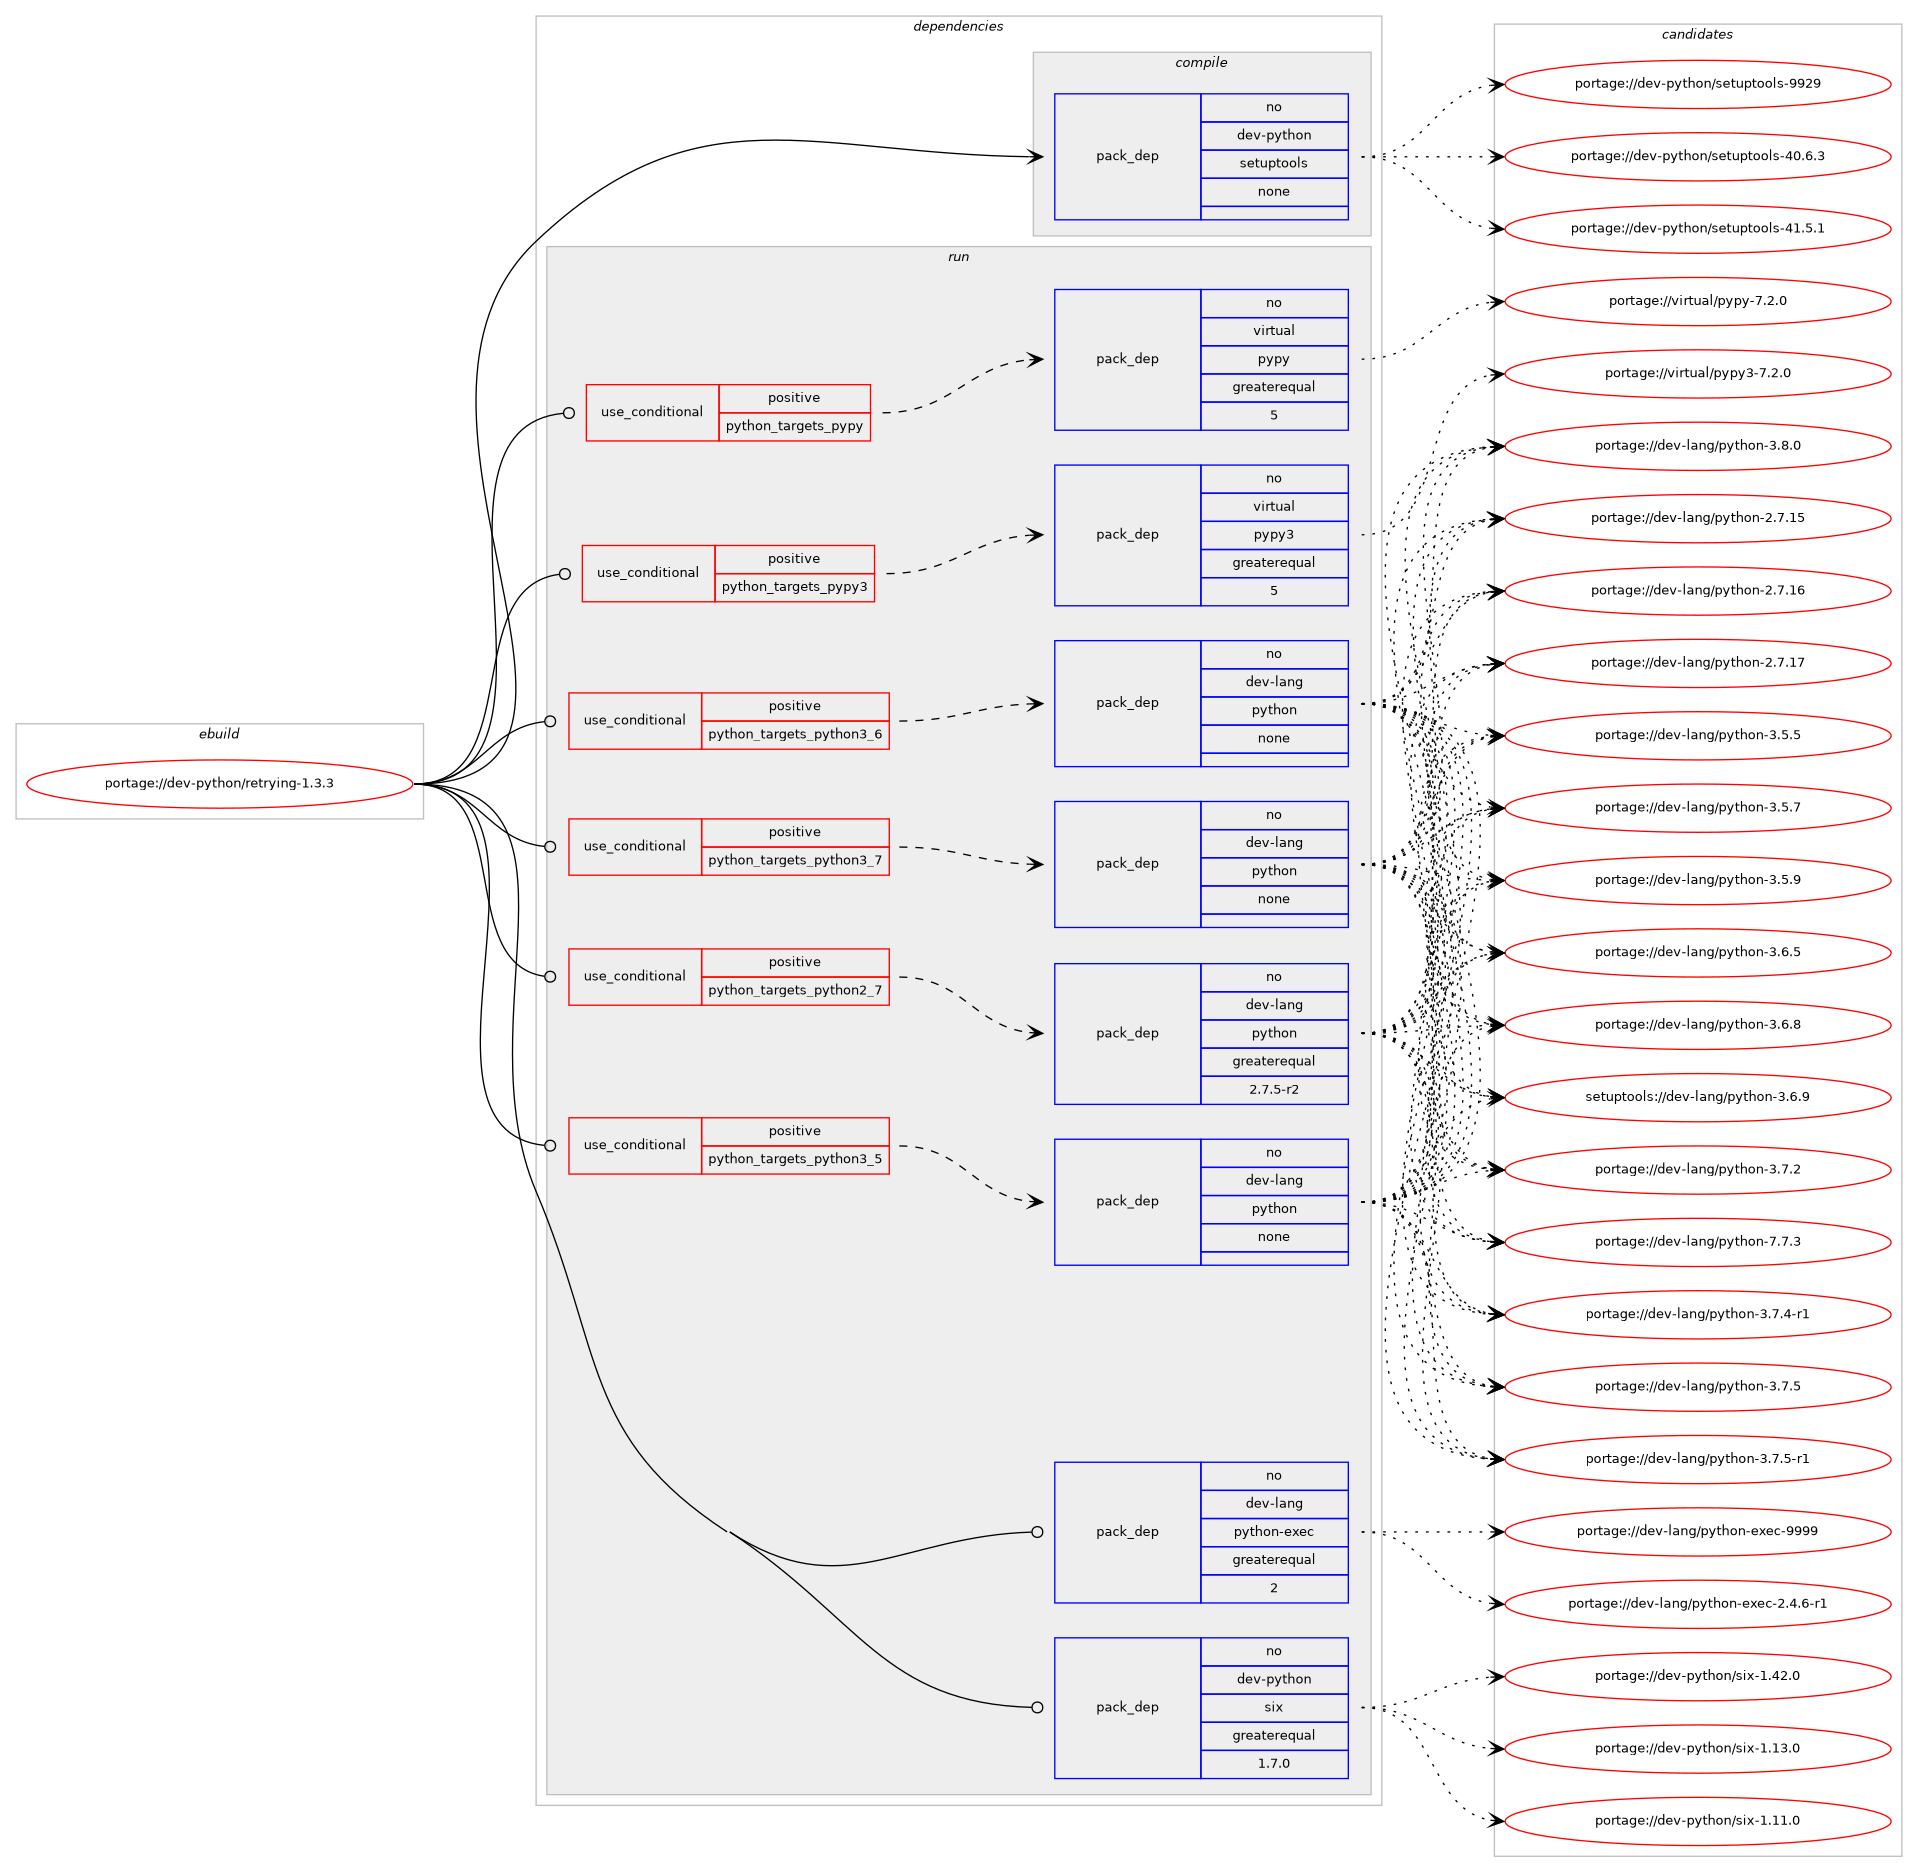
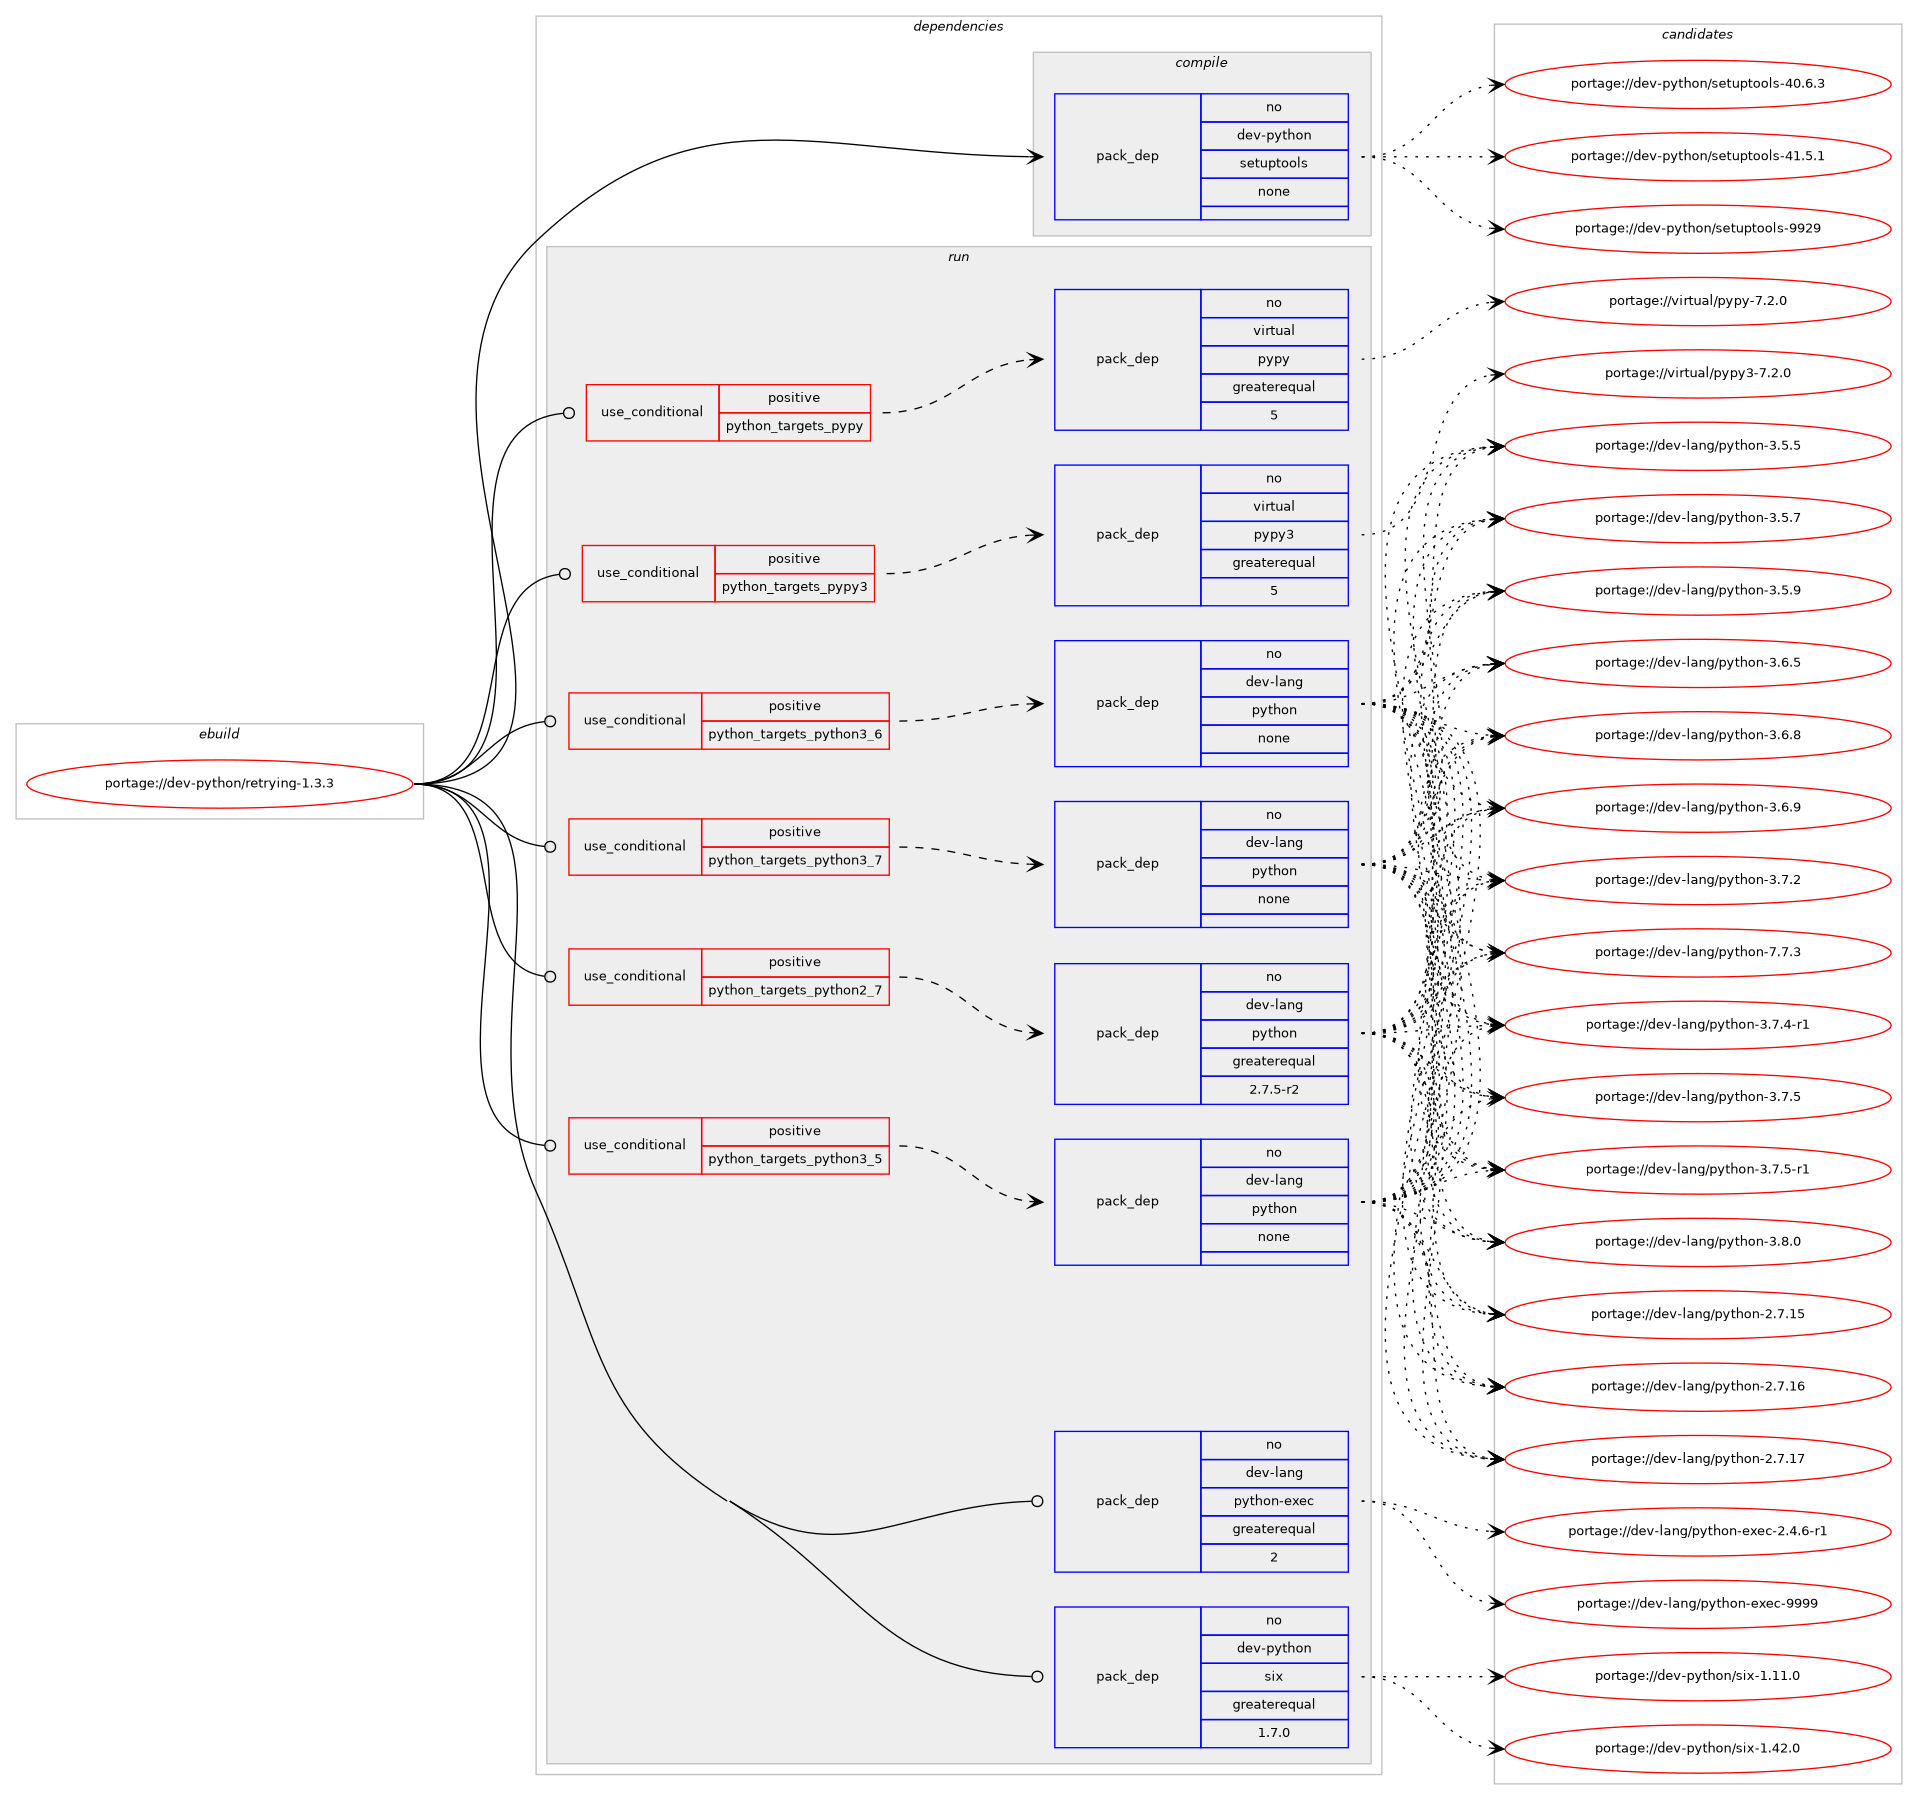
(1698, 1098) -> (1698, 808)
(1698, 1749) -> none
